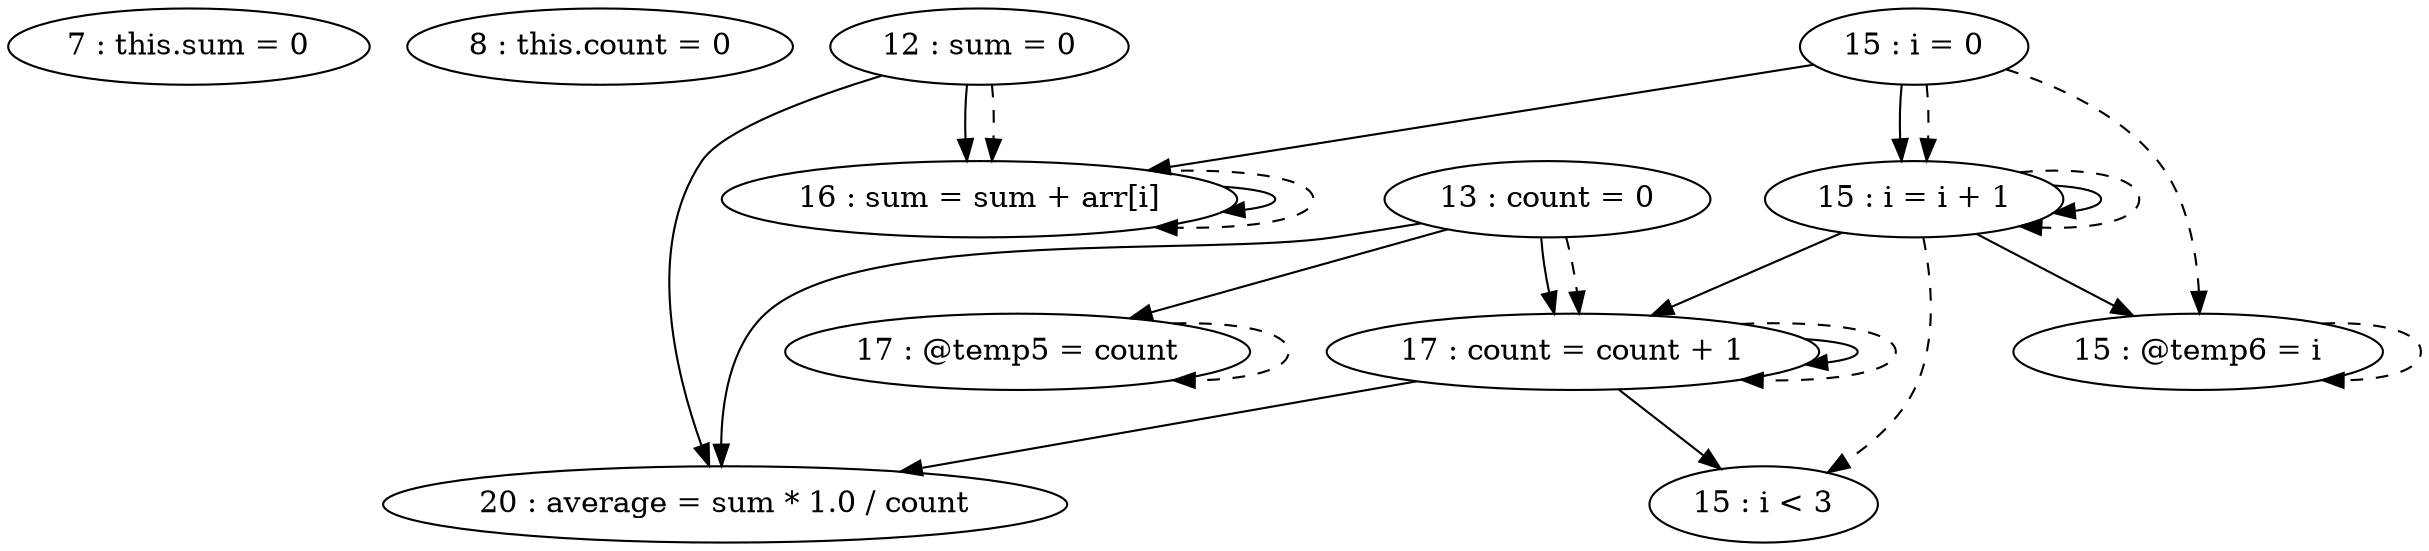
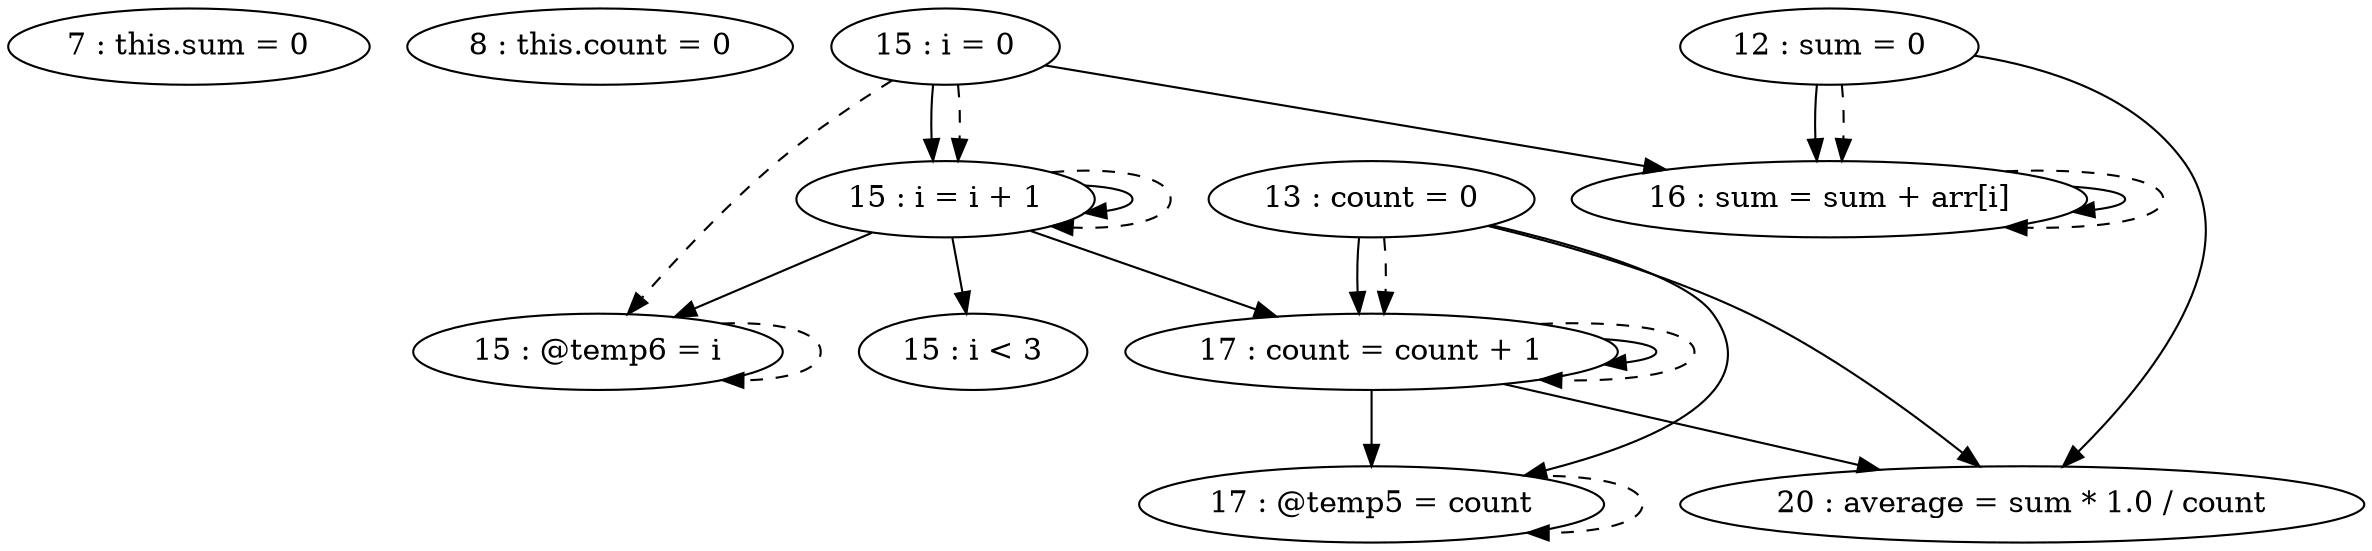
(1924, 364) -> (957, 265)
(1661, 423) -> (1372, 418)
